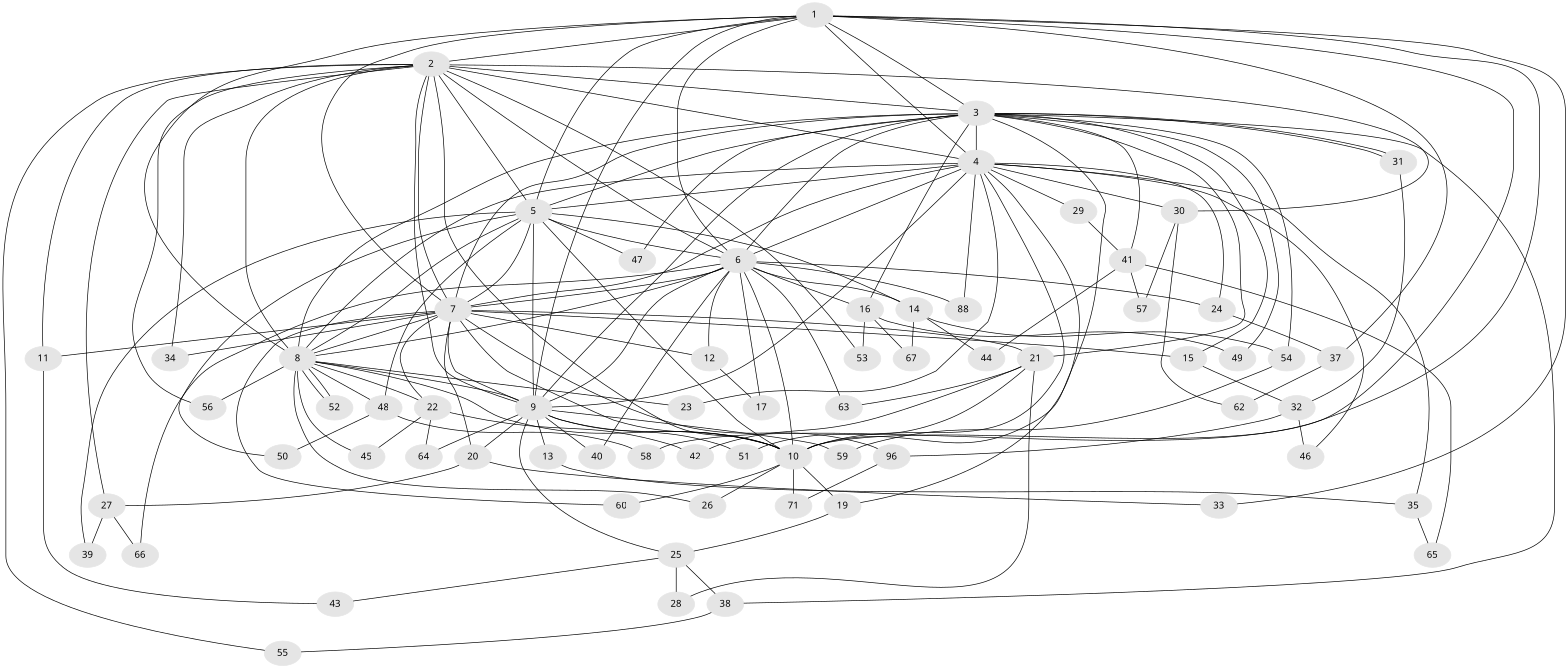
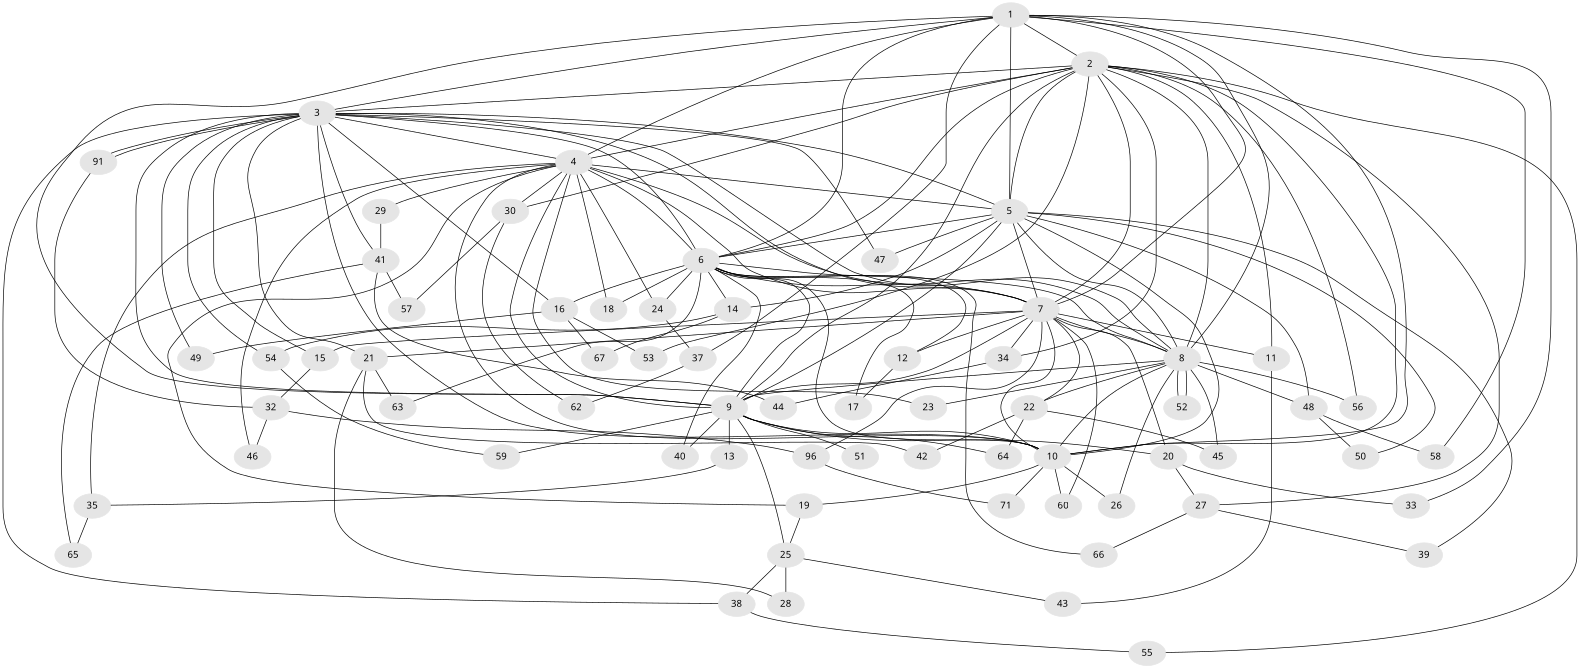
(1398, 162) -> (98, 162)
(963, 310) -> (609, 310)
(941, 328) -> (934, 374)
(920, 428) -> none
